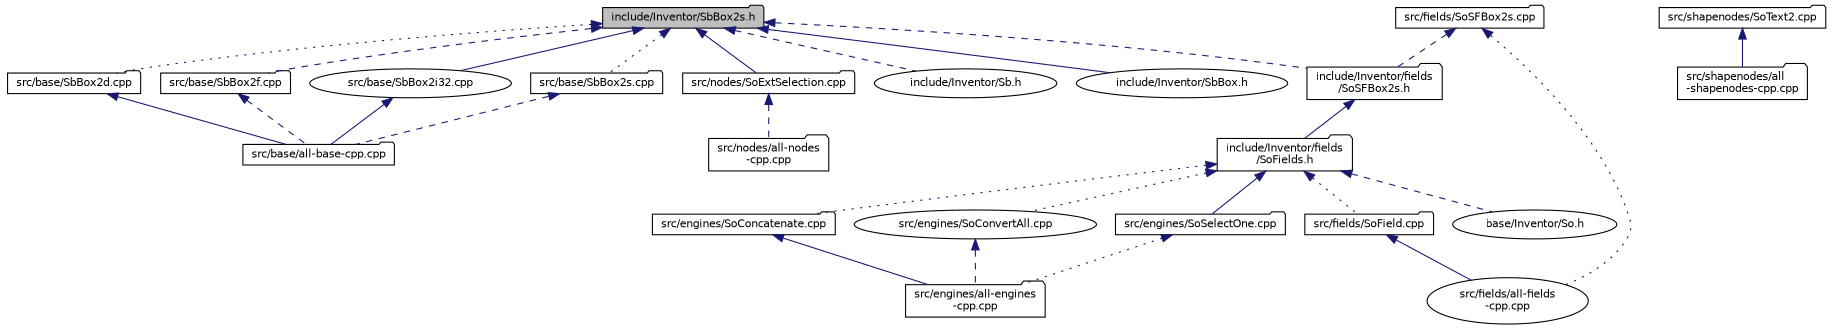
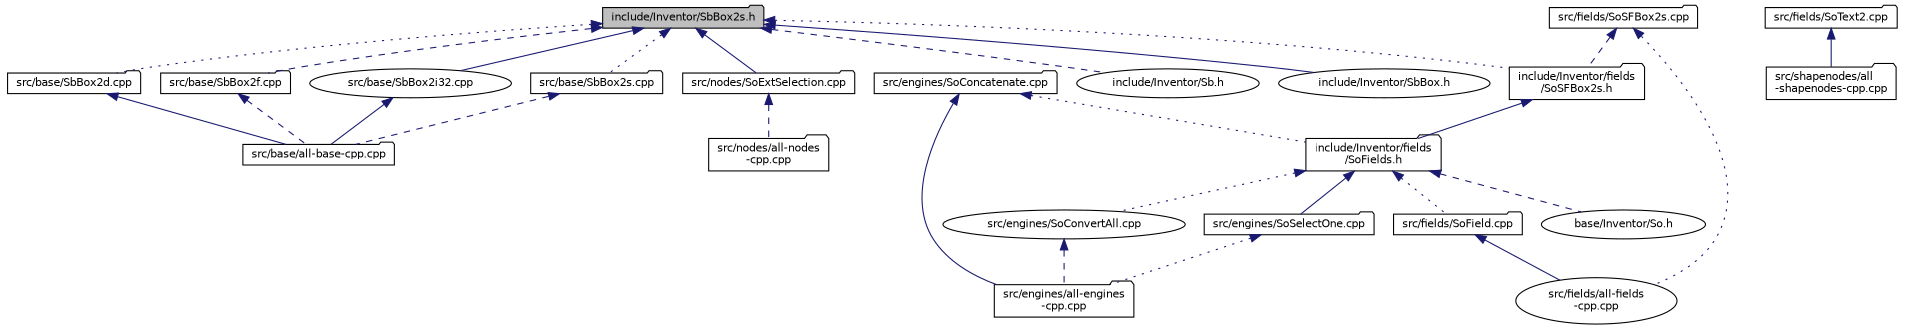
(1742, 18) -> (1831, 18)
(1041, 40) -> (1143, 35)
(1009, 189) -> (1168, 119)
